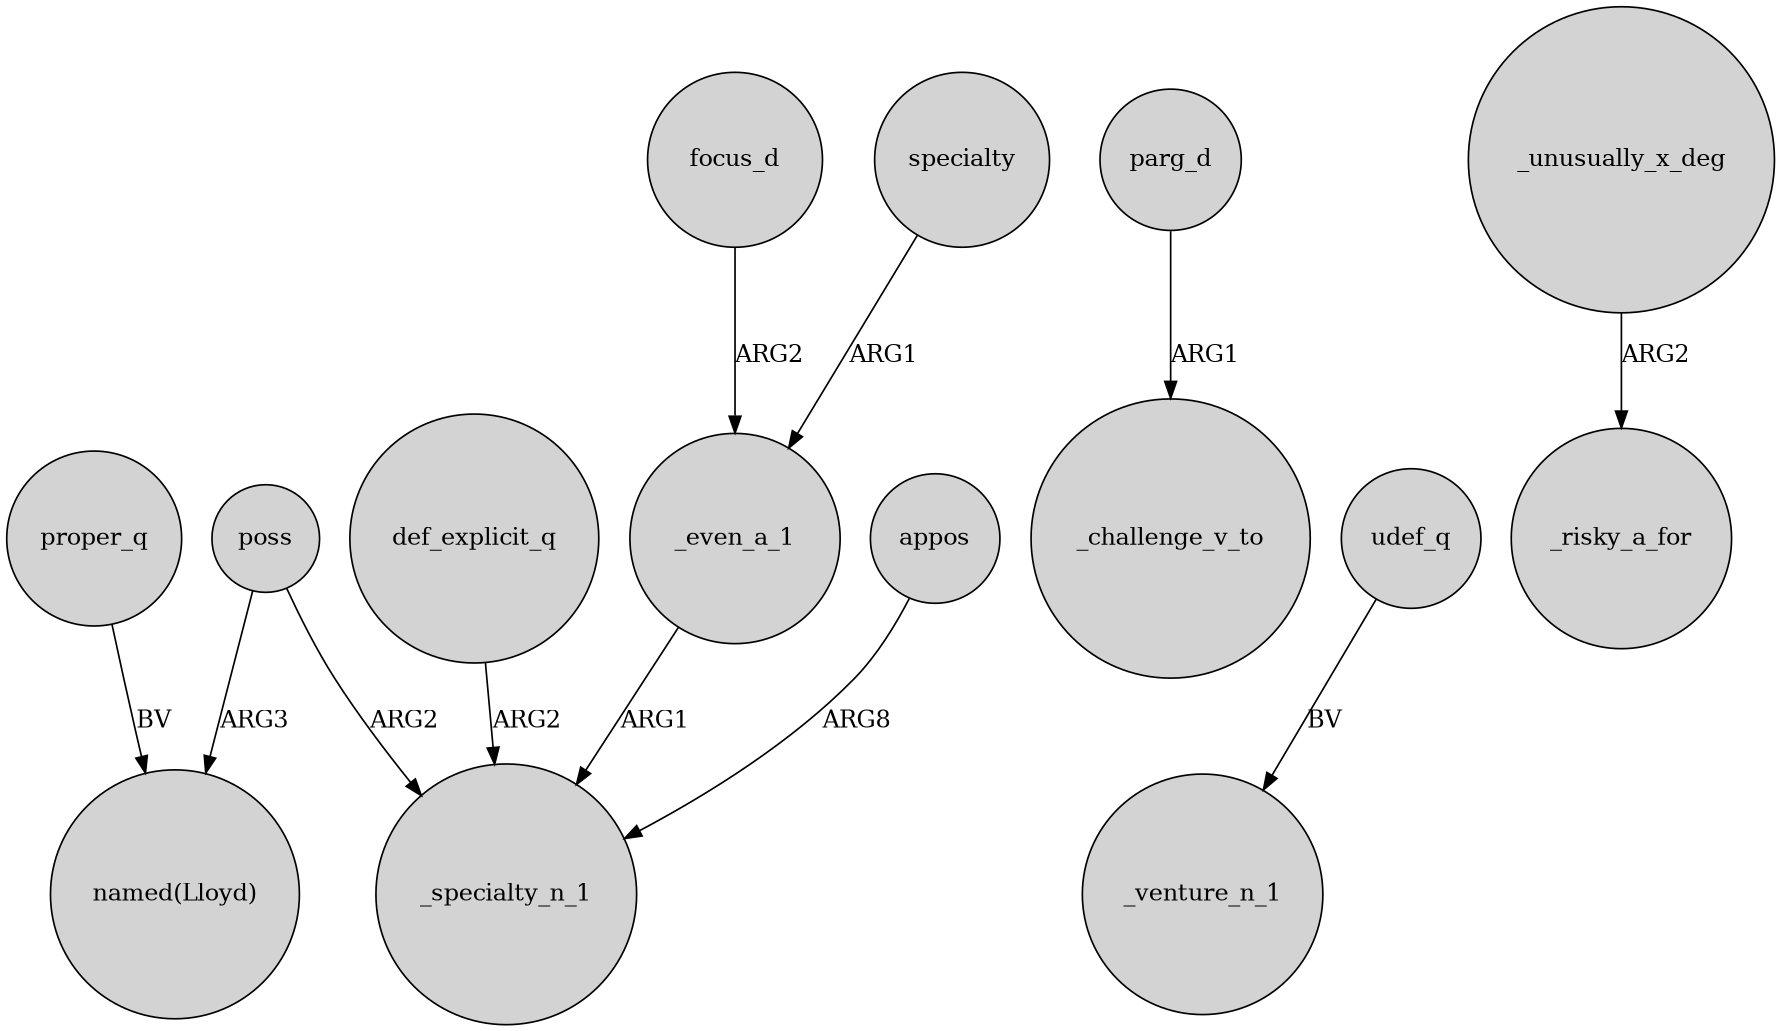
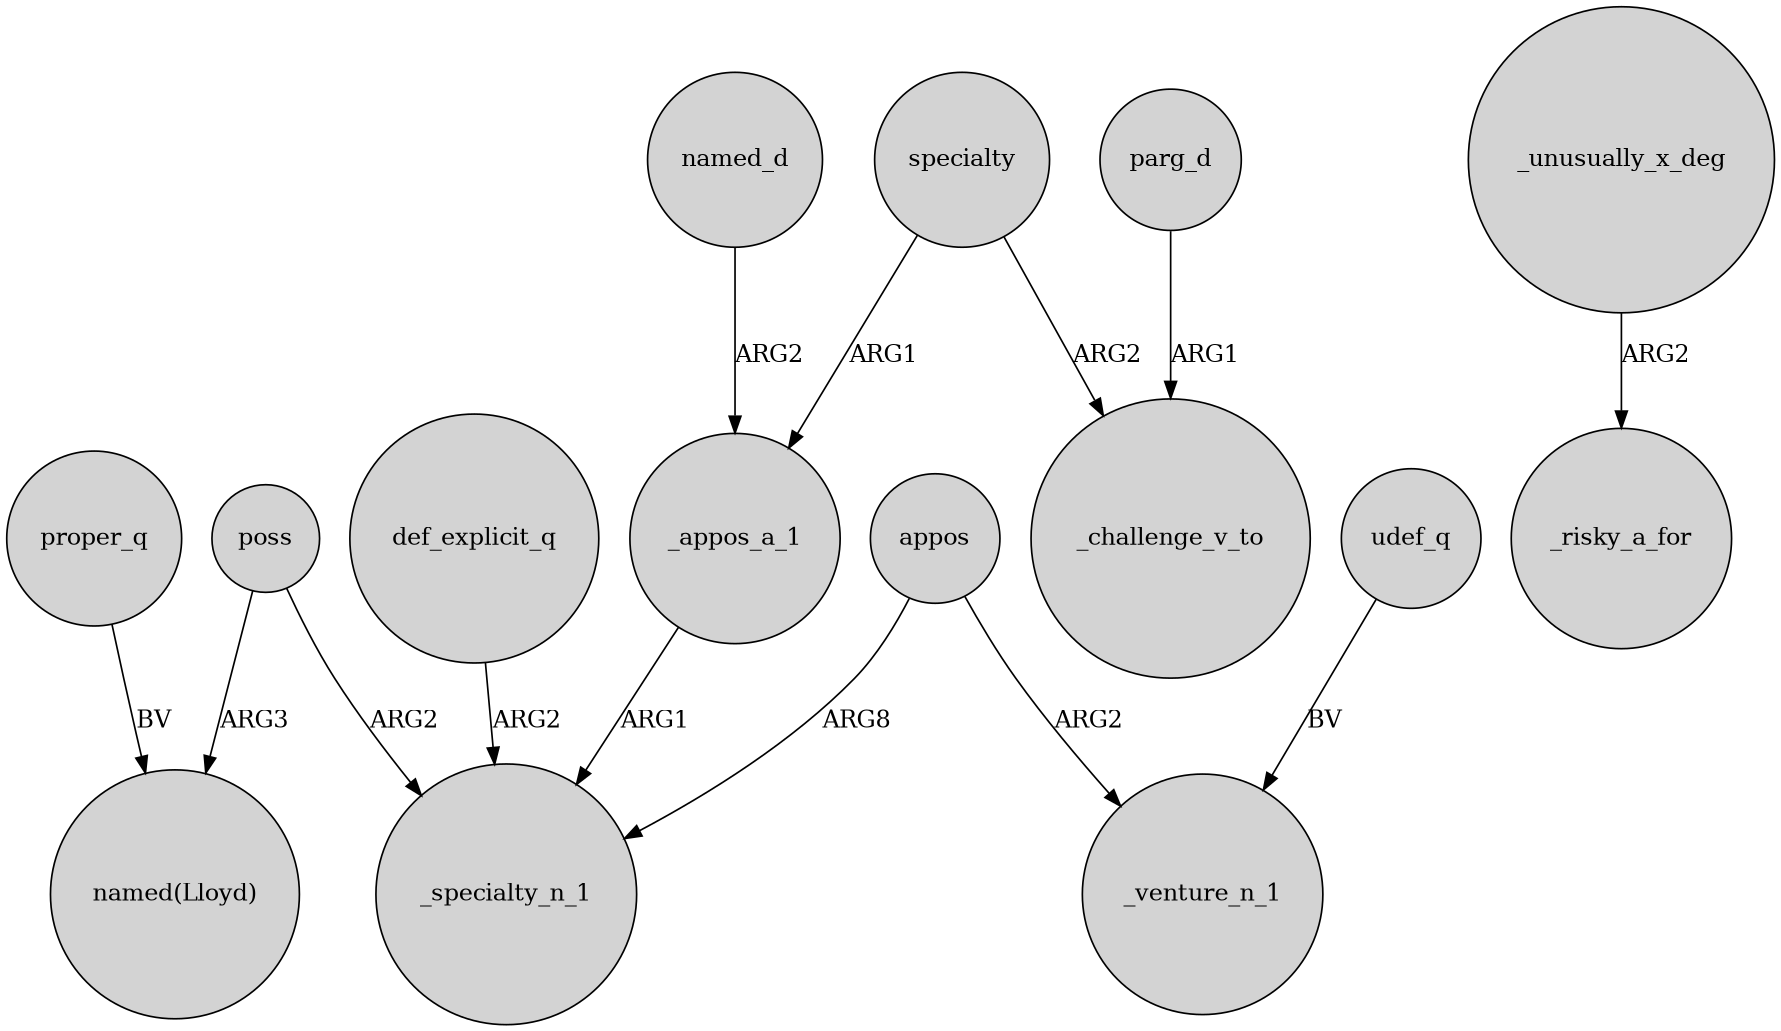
(735, 160) -> (735, 160)
none -> (1049, 319)
(735, 539) -> (735, 539)
none -> (1031, 699)
